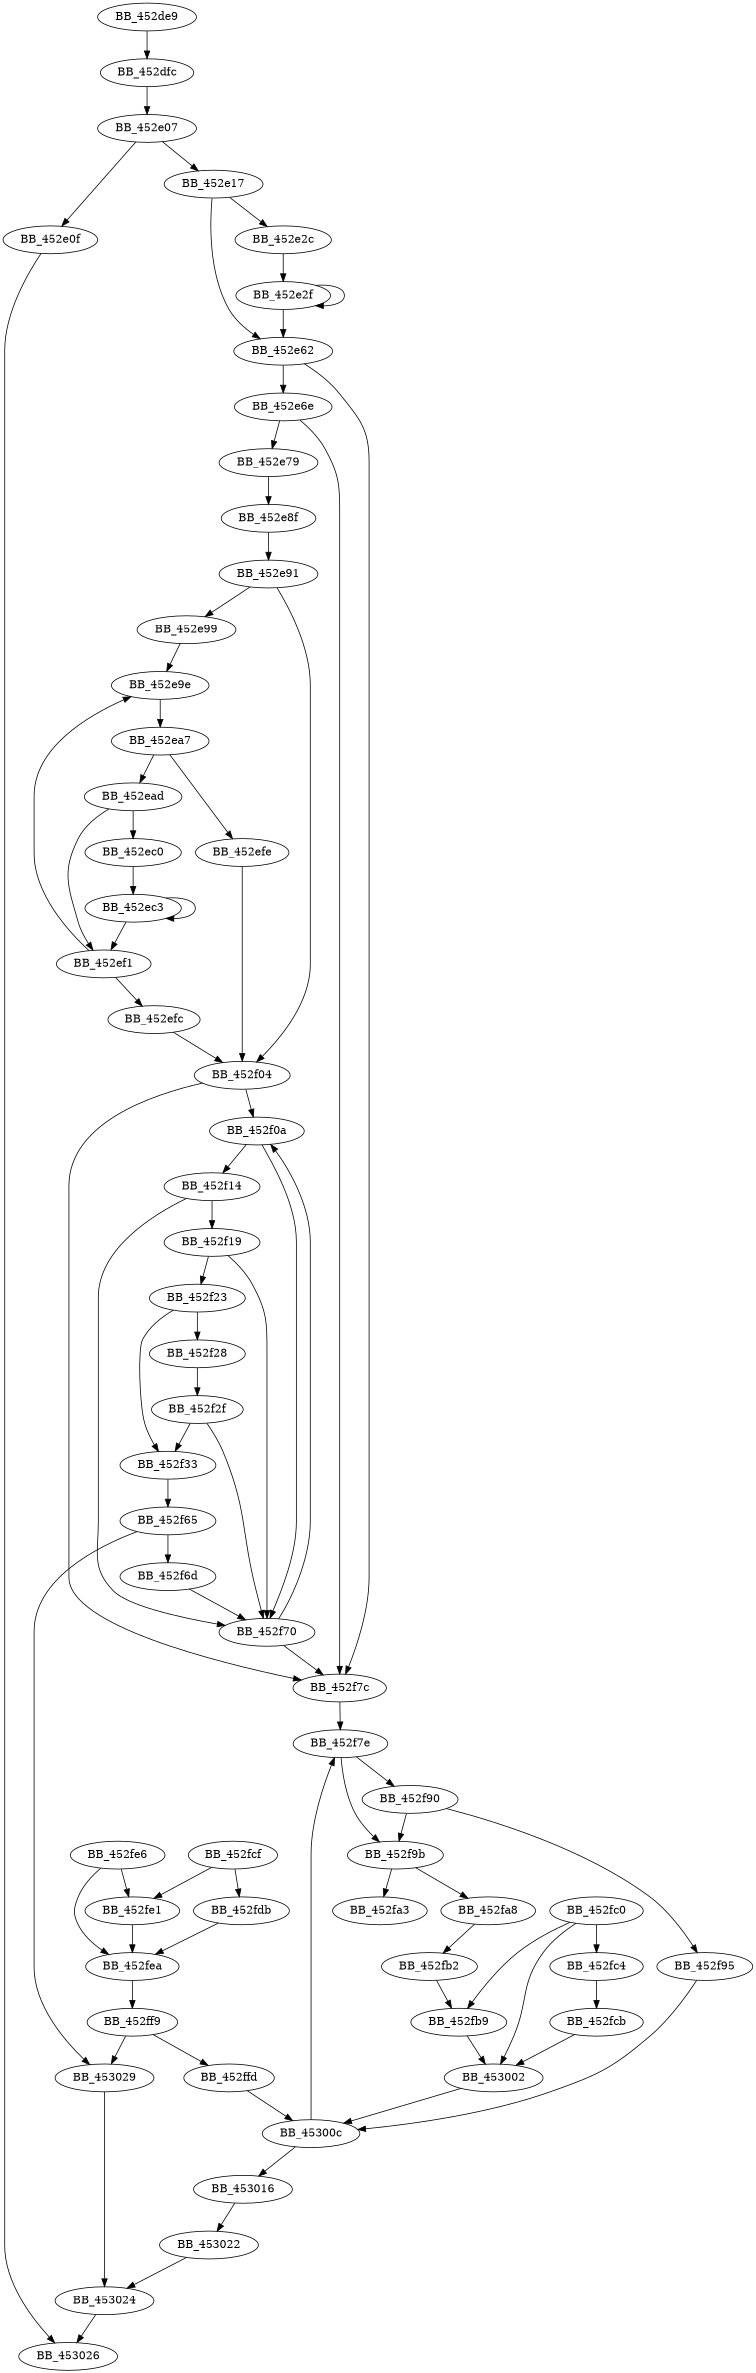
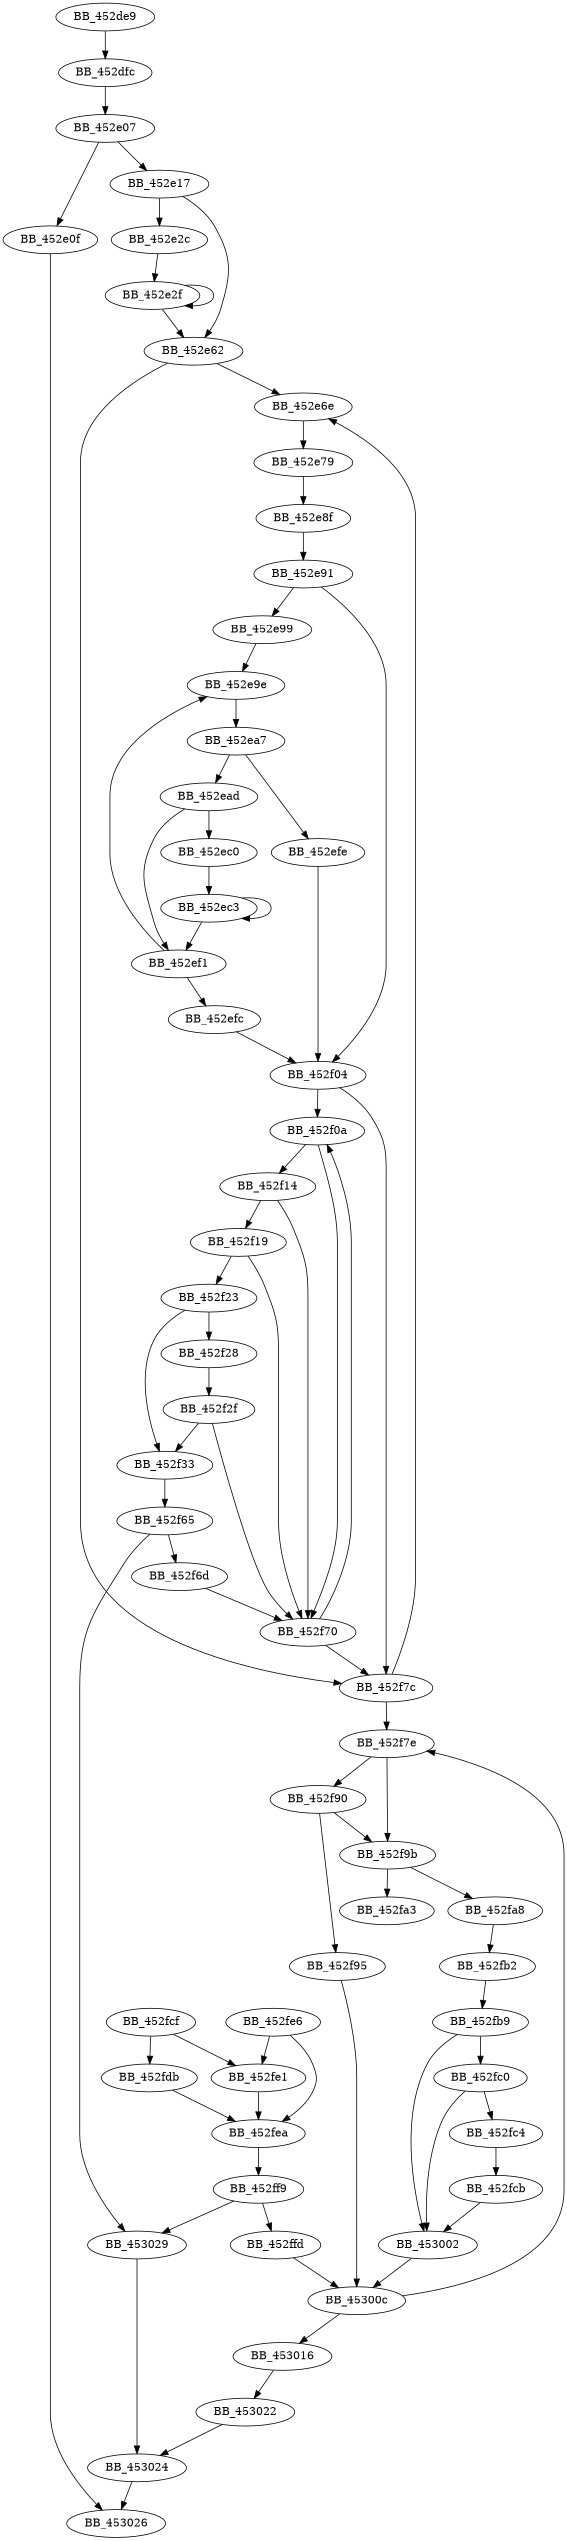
(340, 1037) -> (415, 1032)
(515, 1955) -> (480, 2046)
